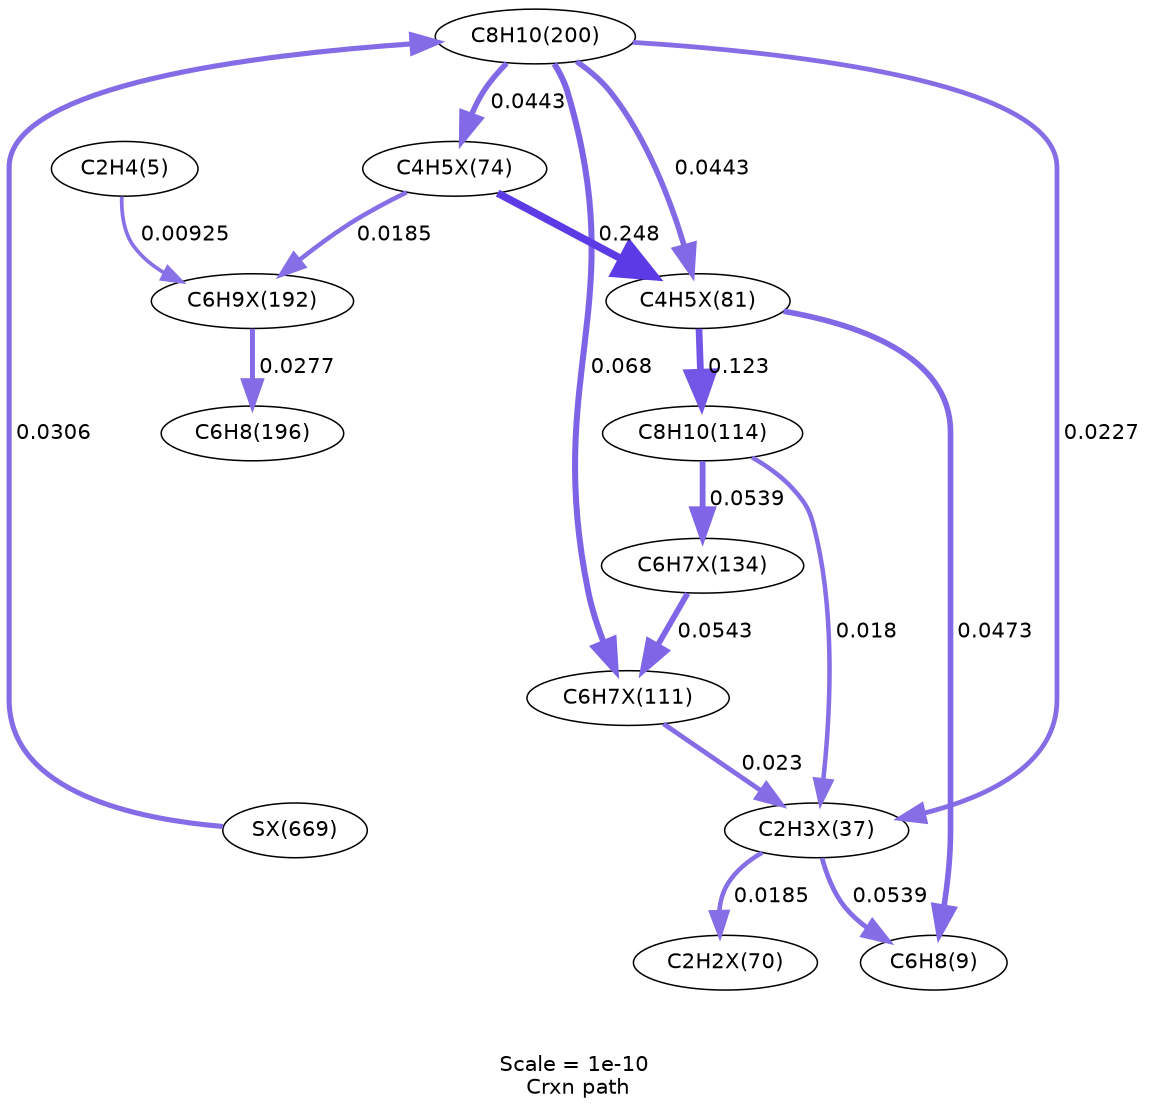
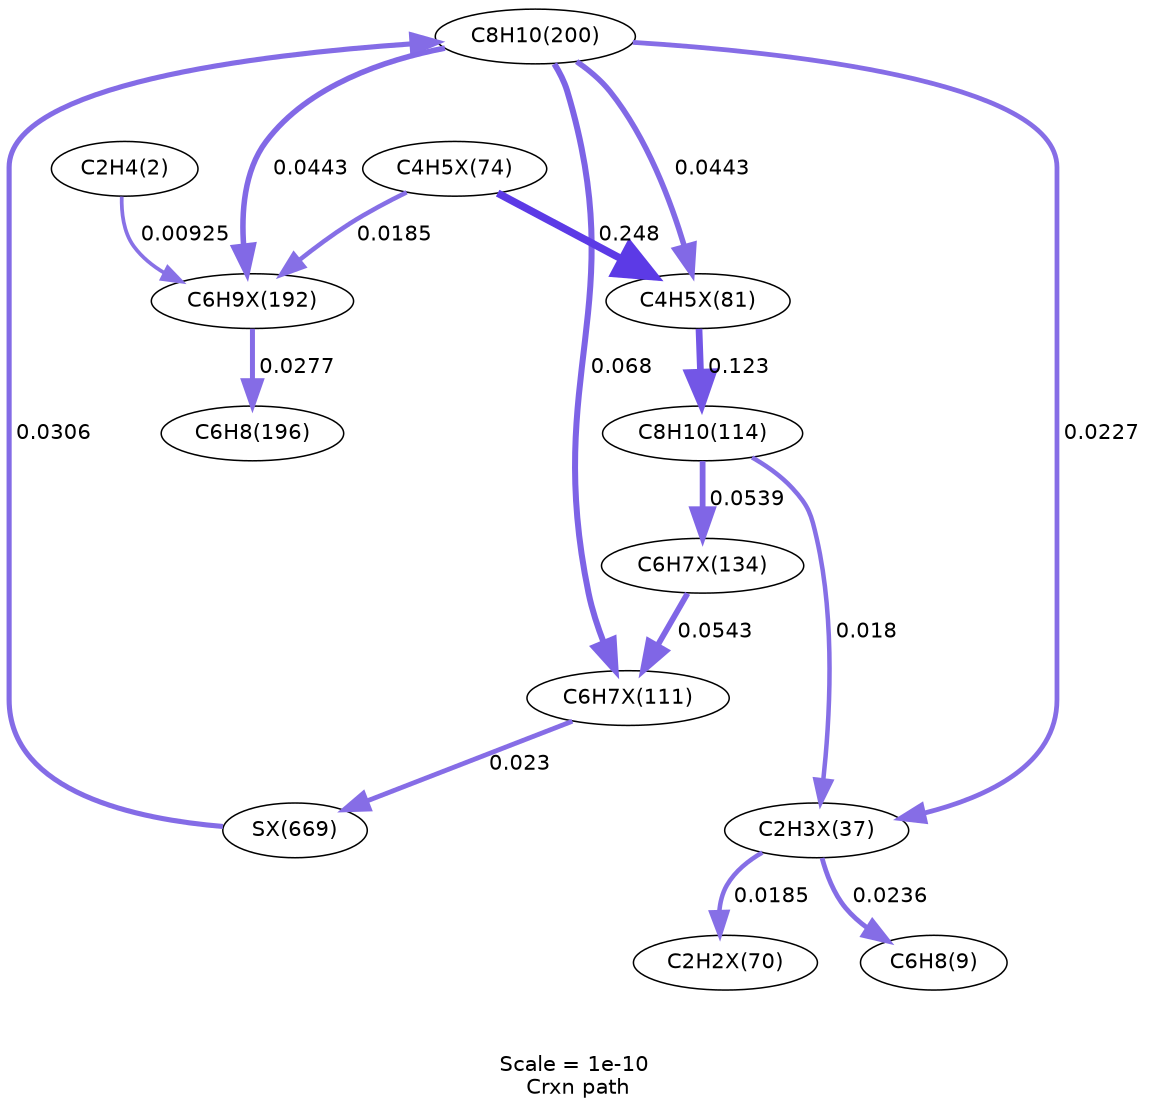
(486, 87) -> (300, 107)
(125, 169) -> (125, 169)
(951, 558) -> none
(712, 757) -> (469, 761)
(887, 897) -> (887, 897)
